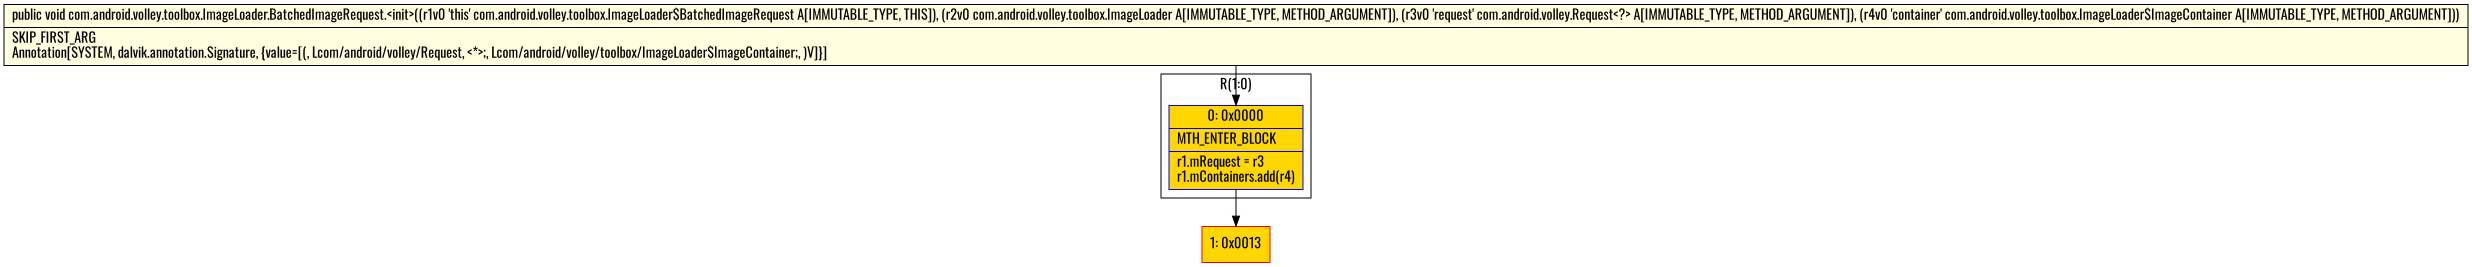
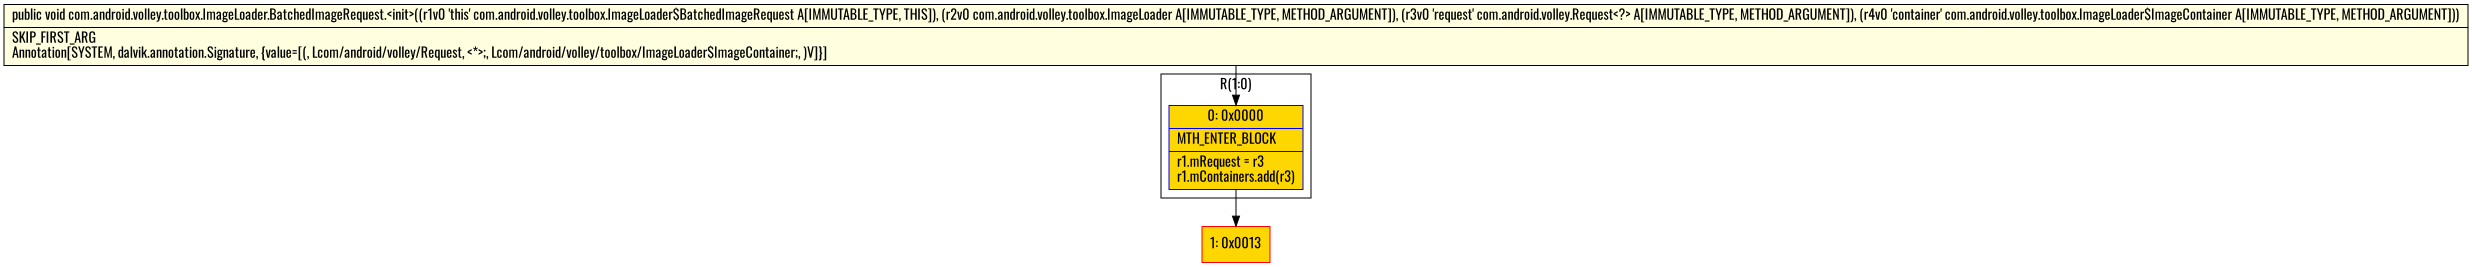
(1236, 178) -> (1236, 178)
